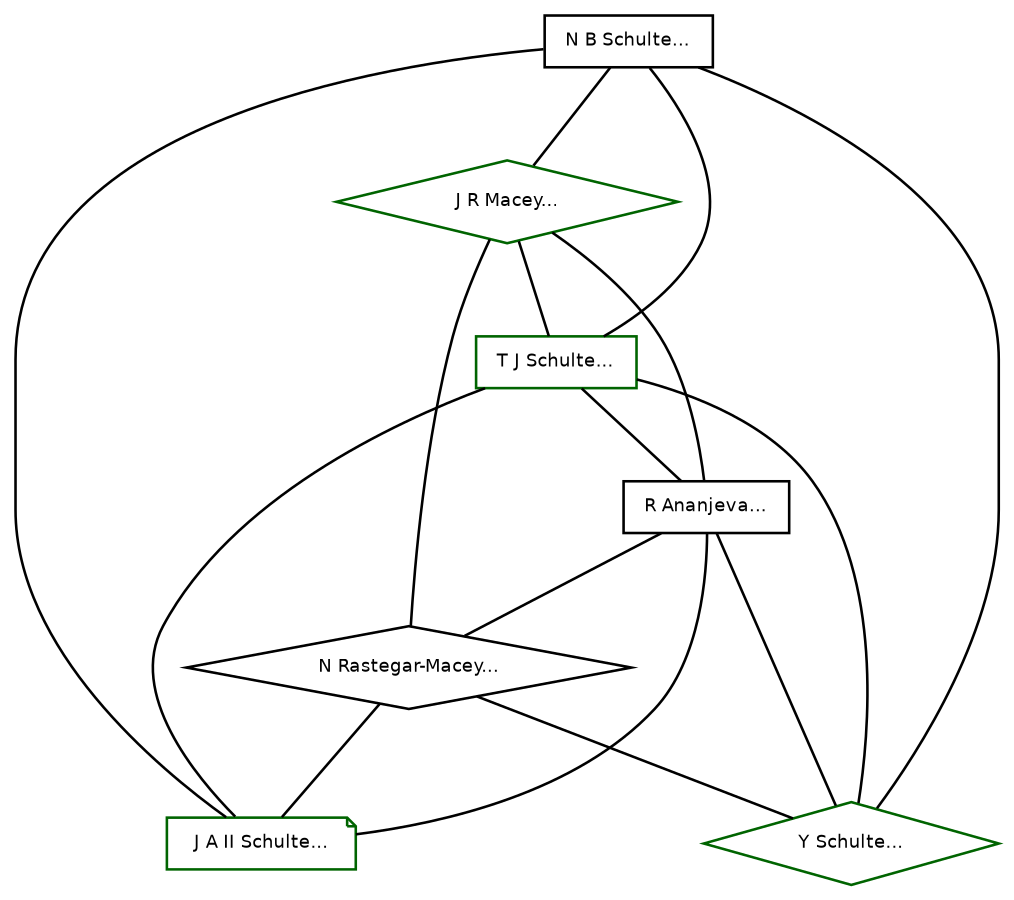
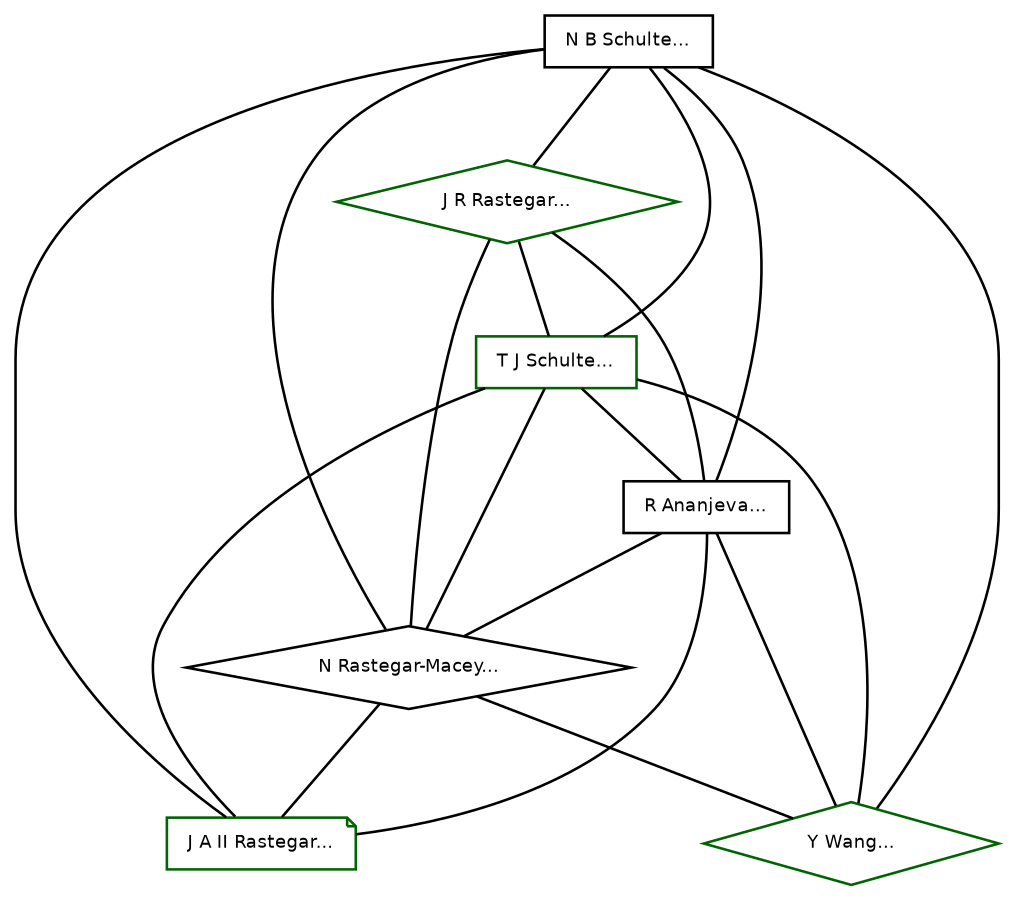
(507, 202) -> (507, 202)
none -> (761, 261)
none -> (275, 271)
none -> (486, 509)
(261, 844) -> (261, 844)
(851, 844) -> (851, 844)
